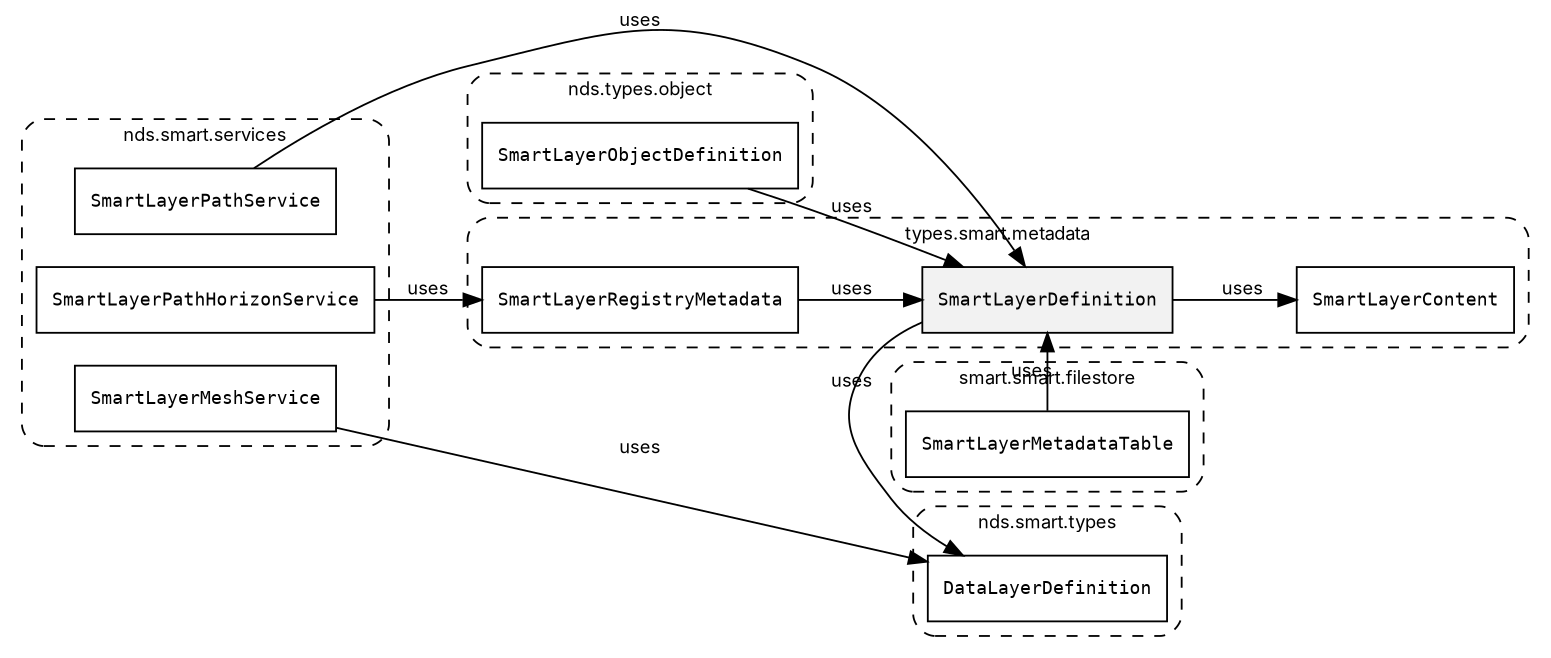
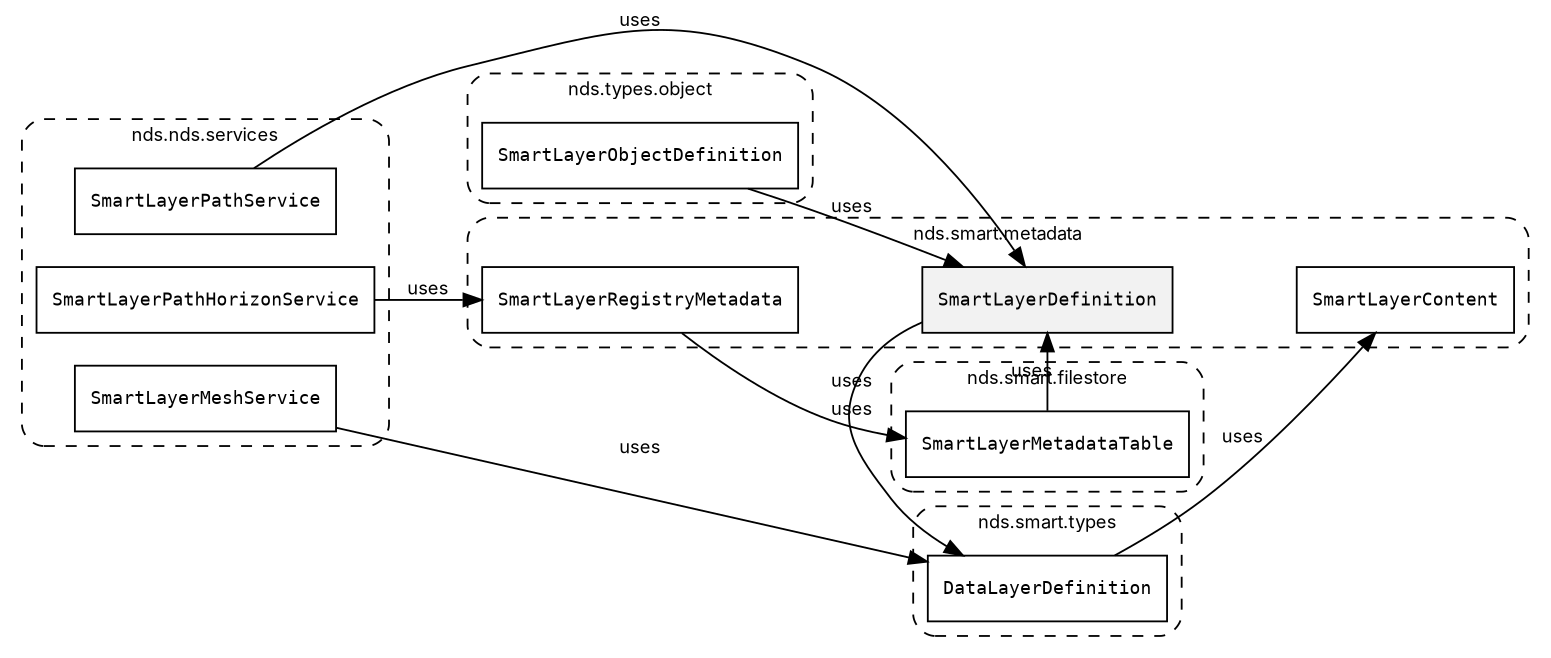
(205, 136) -> (205, 136)
(998, 235) -> (998, 235)
(851, 300) -> (778, 397)
(1225, 300) -> (1248, 462)
(1047, 379) -> (1047, 379)
